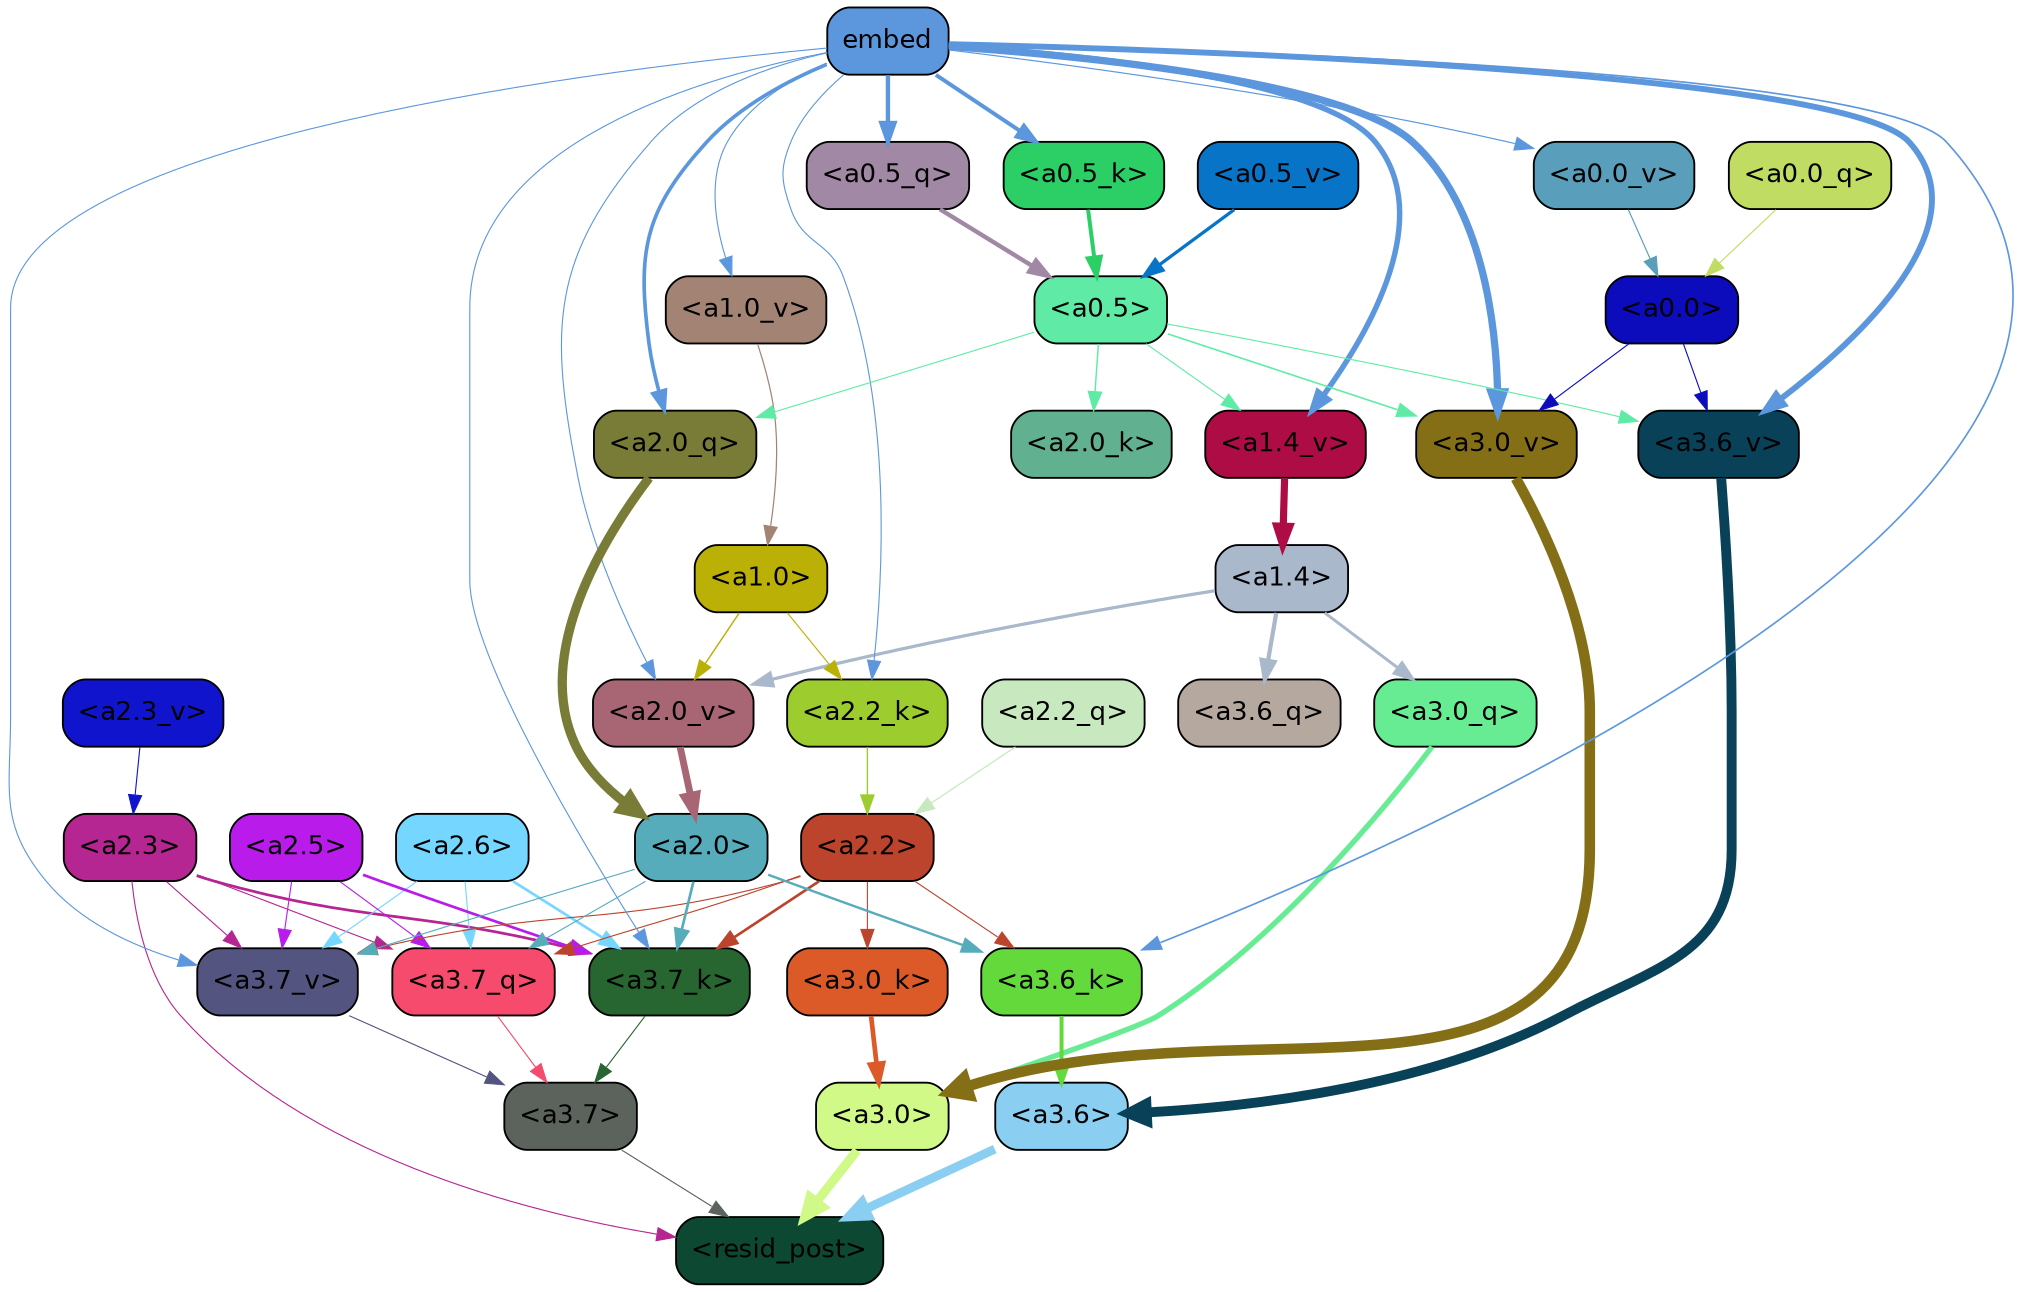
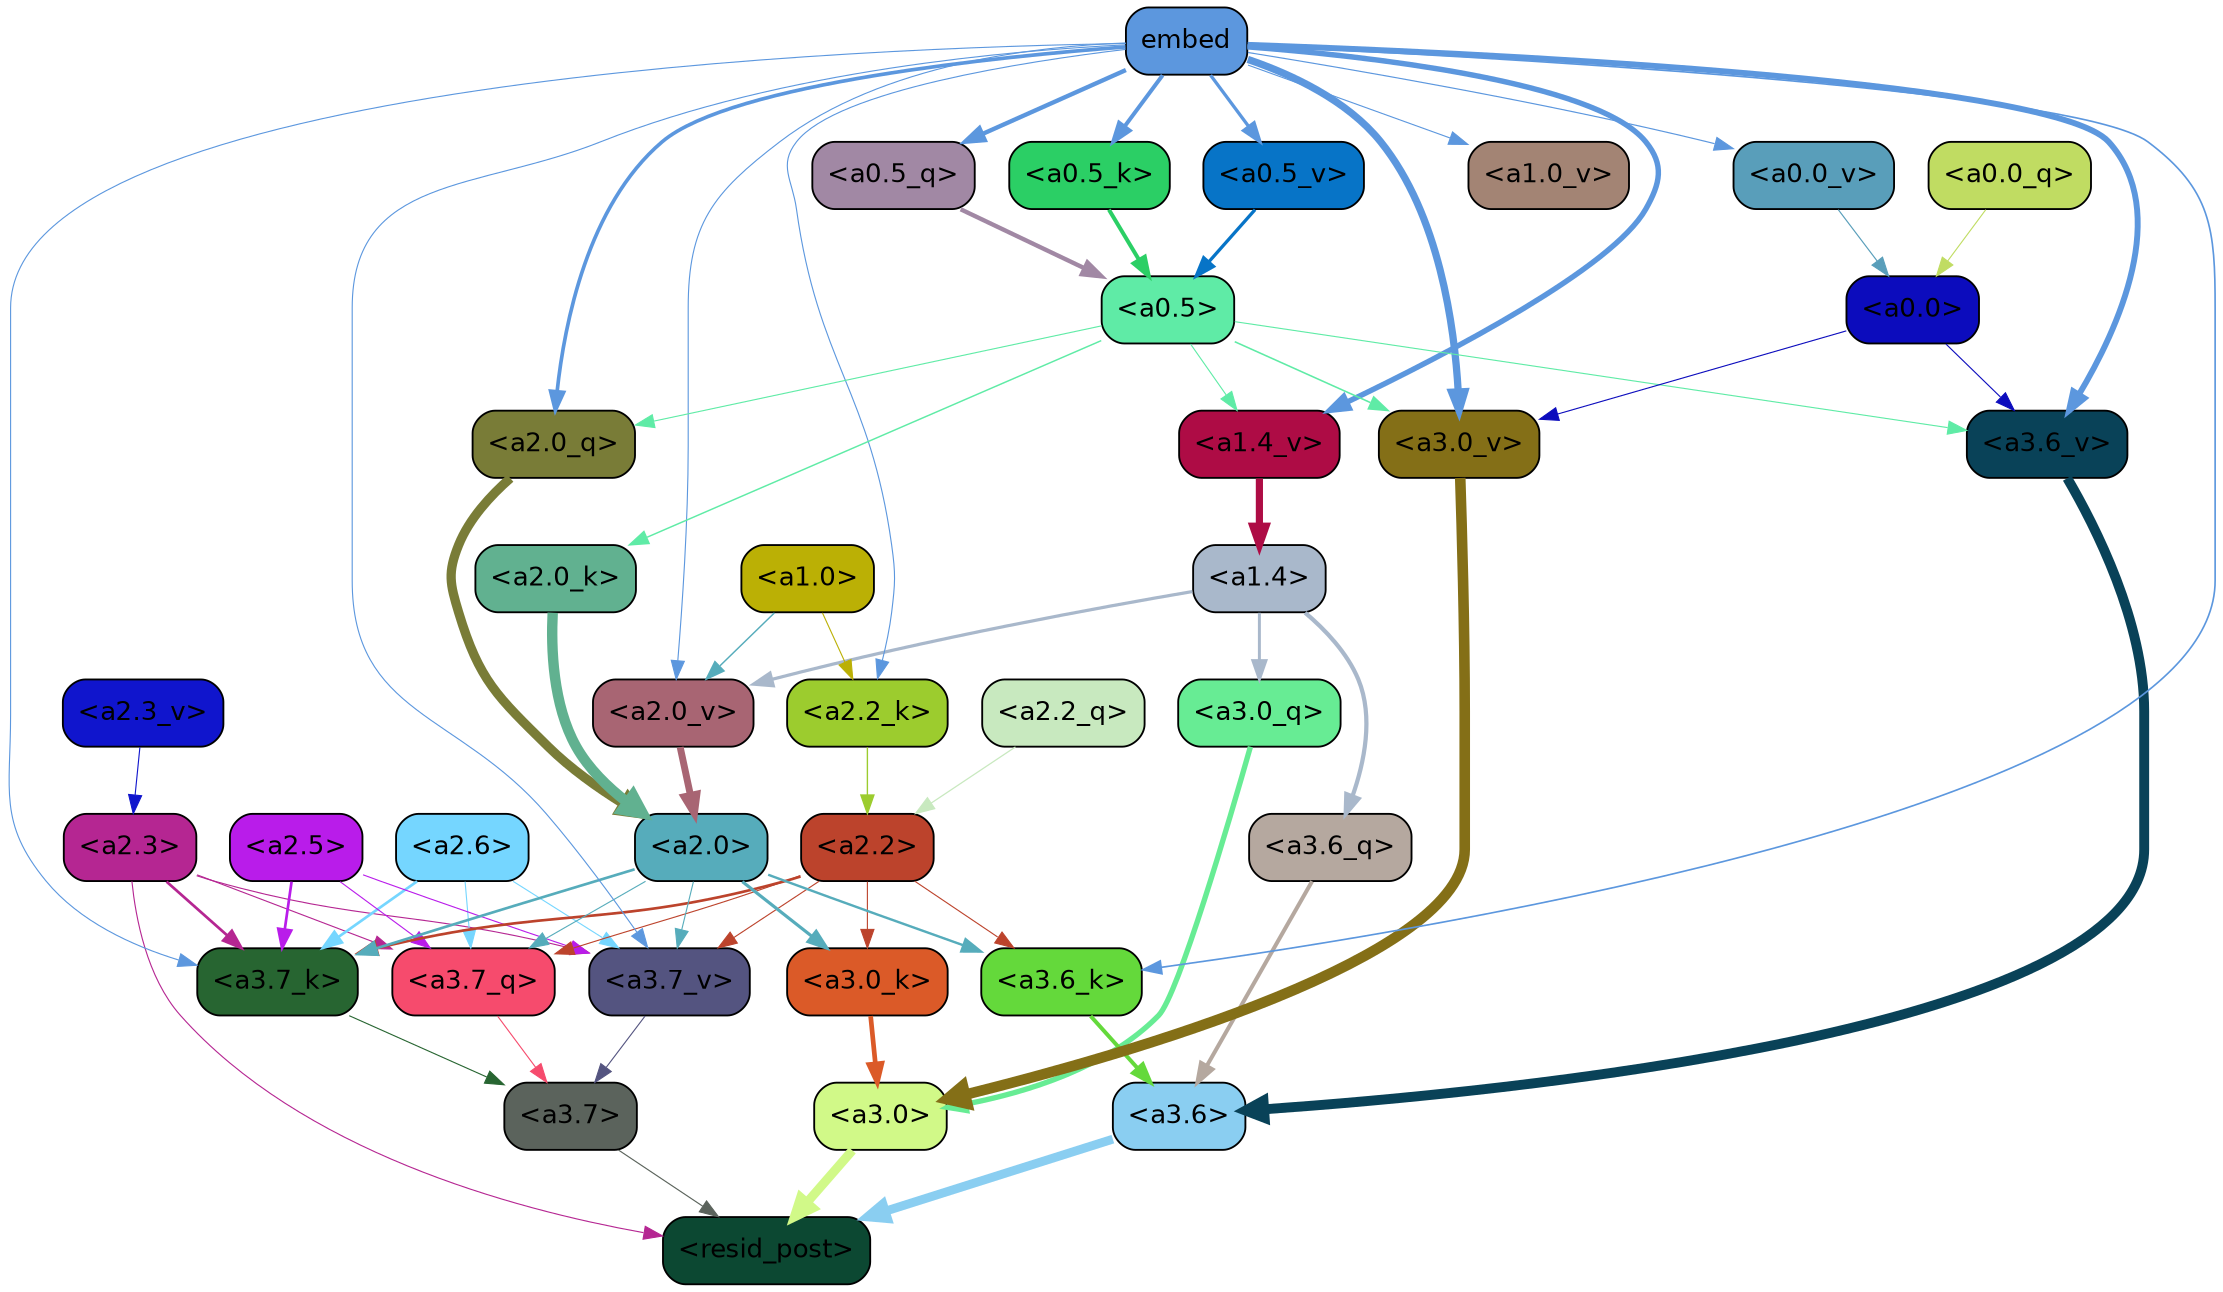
none -> (1230, 101)
(776, 434) -> none
(722, 638) -> (747, 639)
none -> (564, 718)
none -> (767, 901)
none -> (1259, 974)
